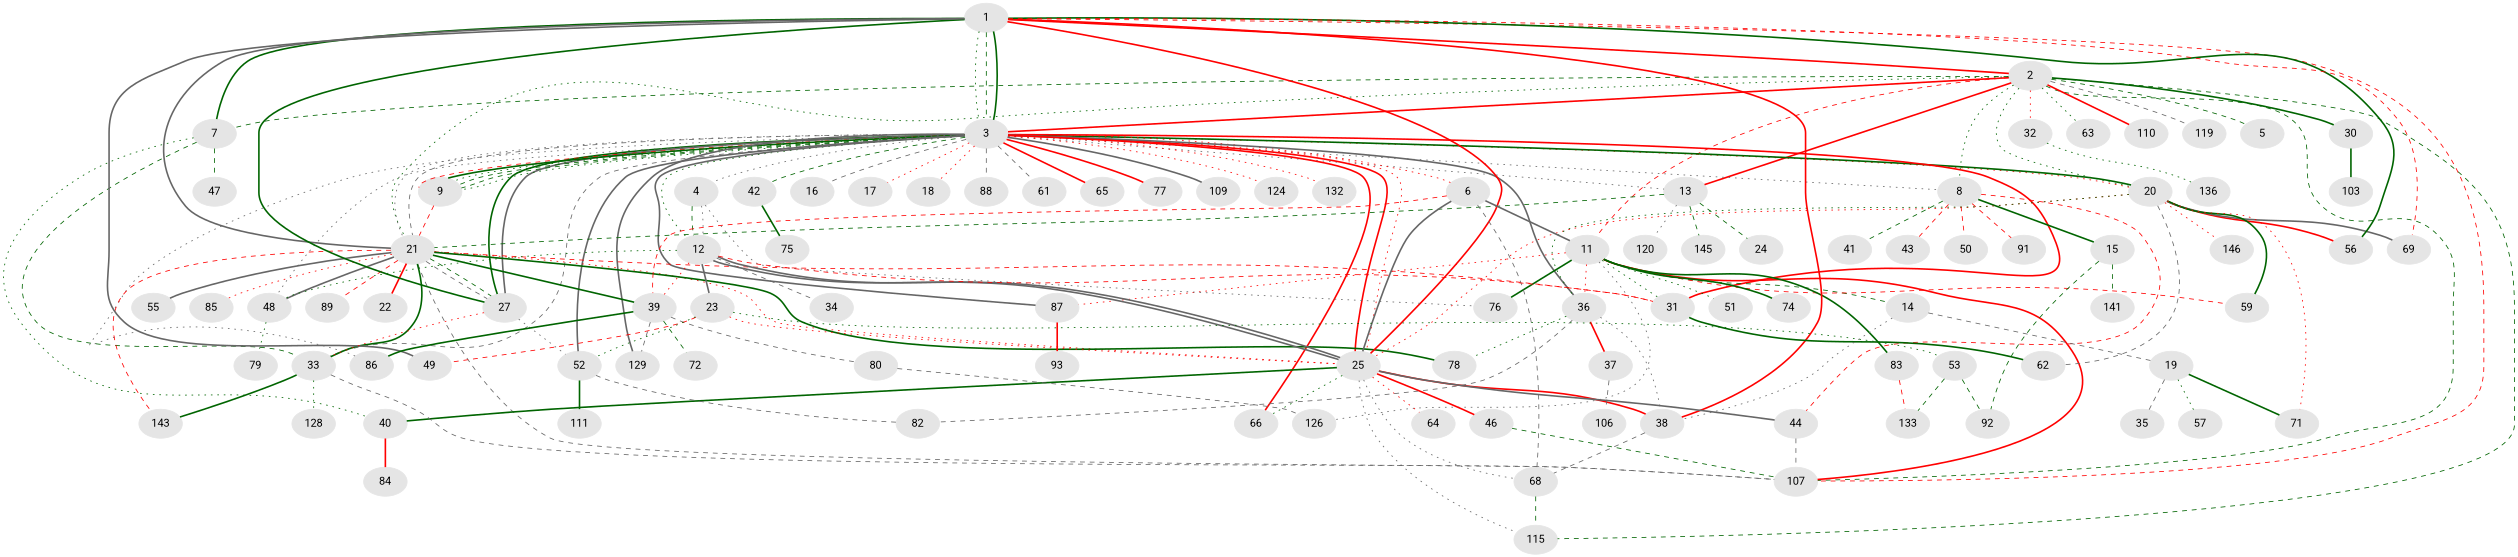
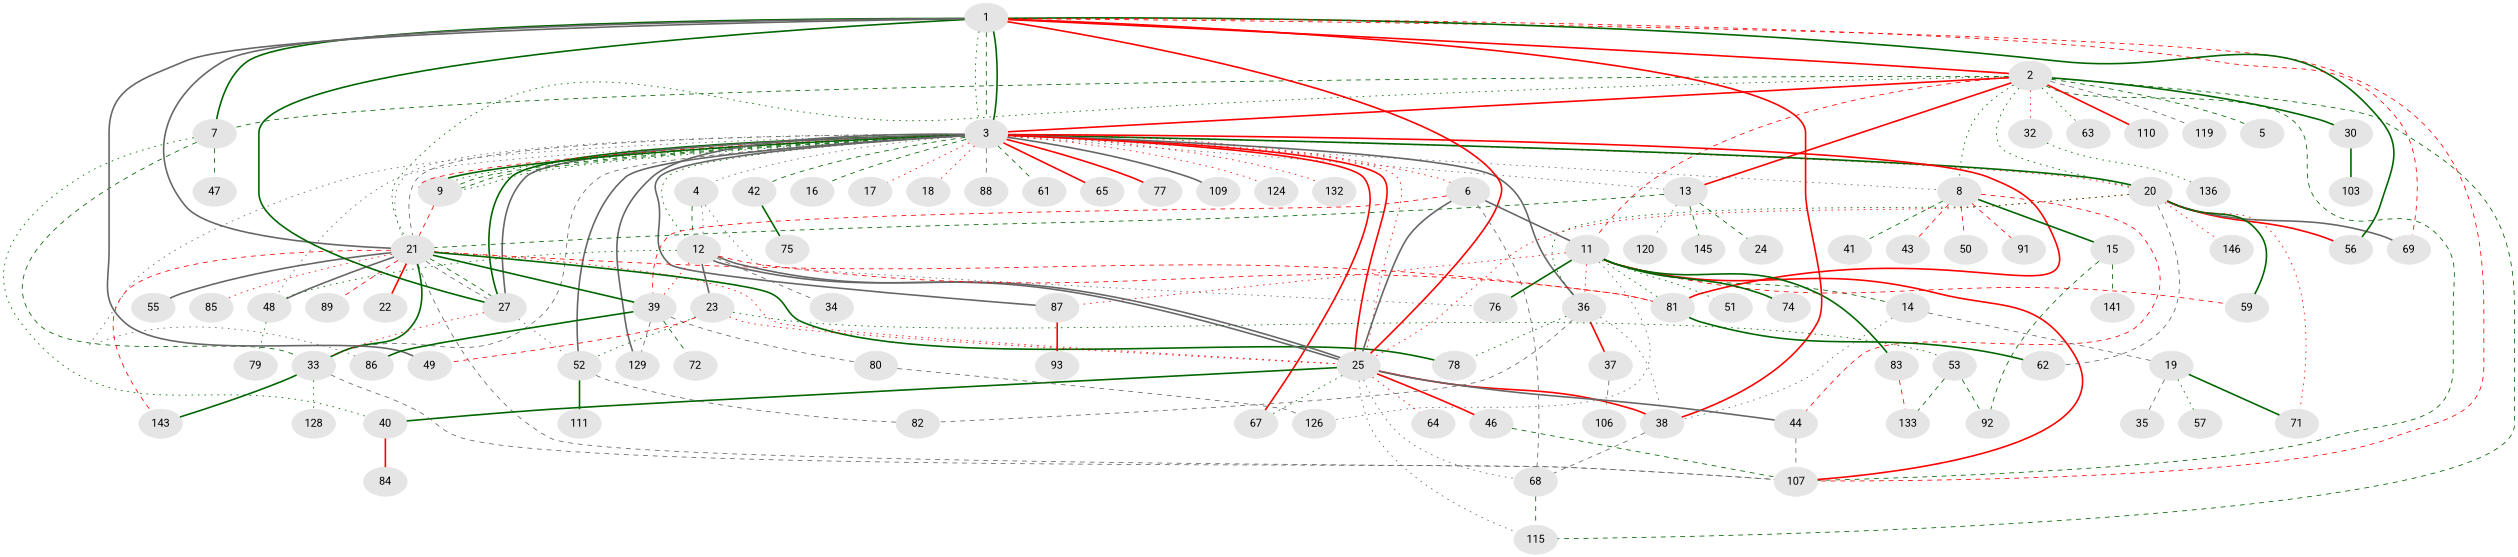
(897, 159) -> (897, 159)
(1015, 163) -> (1015, 163)
(1673, 308) -> (1673, 308)
(1256, 424) -> (1256, 424)
